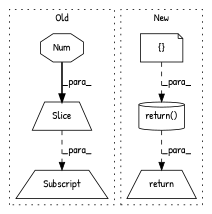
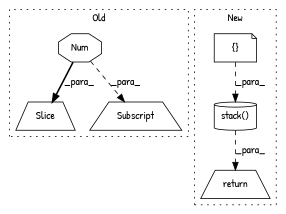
(162, 116) -> (235, 116)
(62, 146) -> (105, 78)
